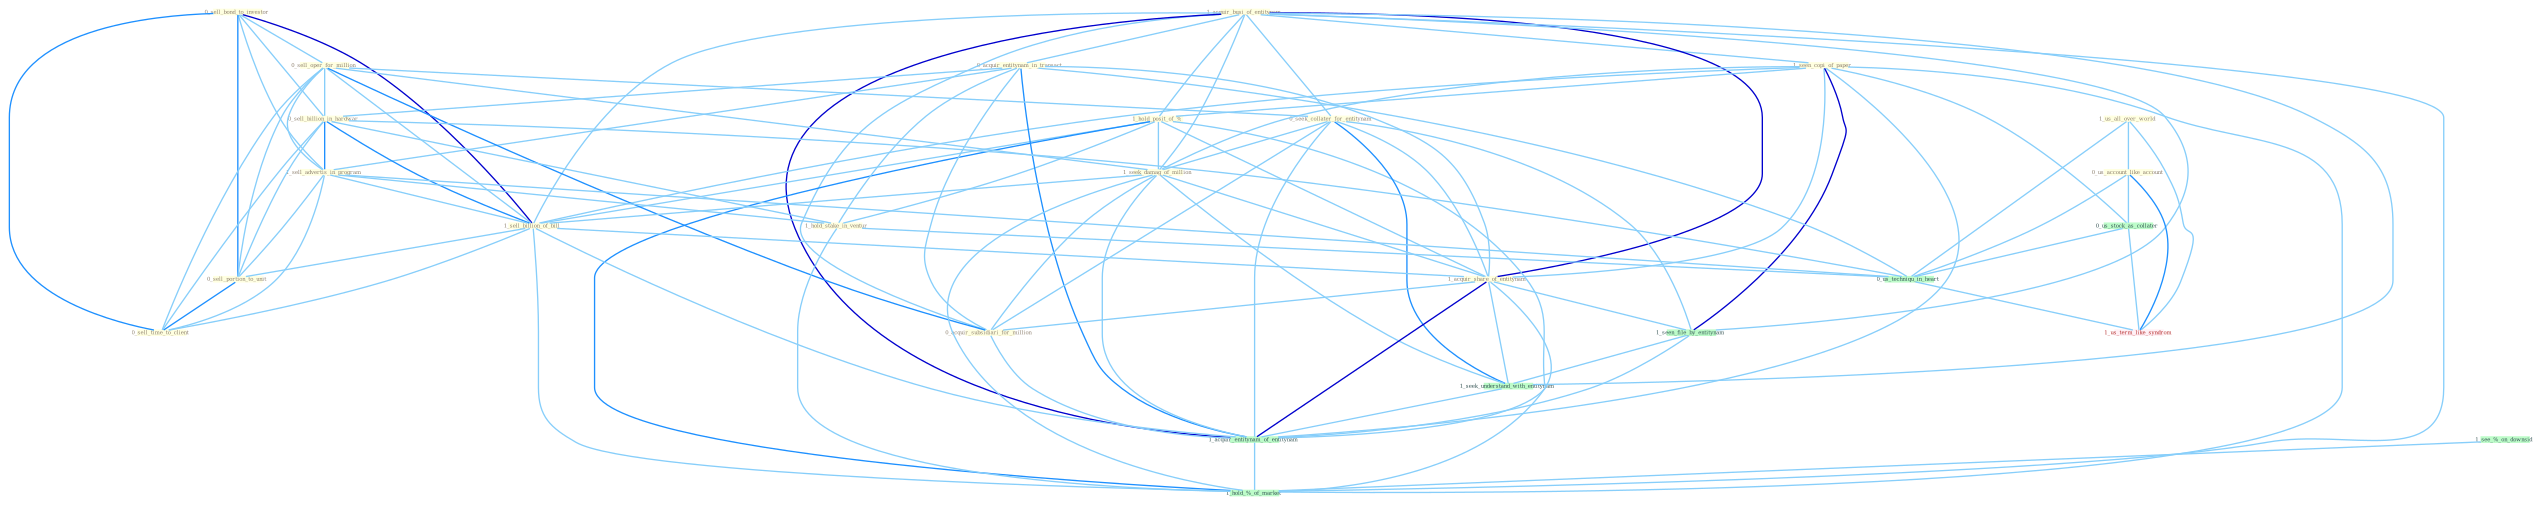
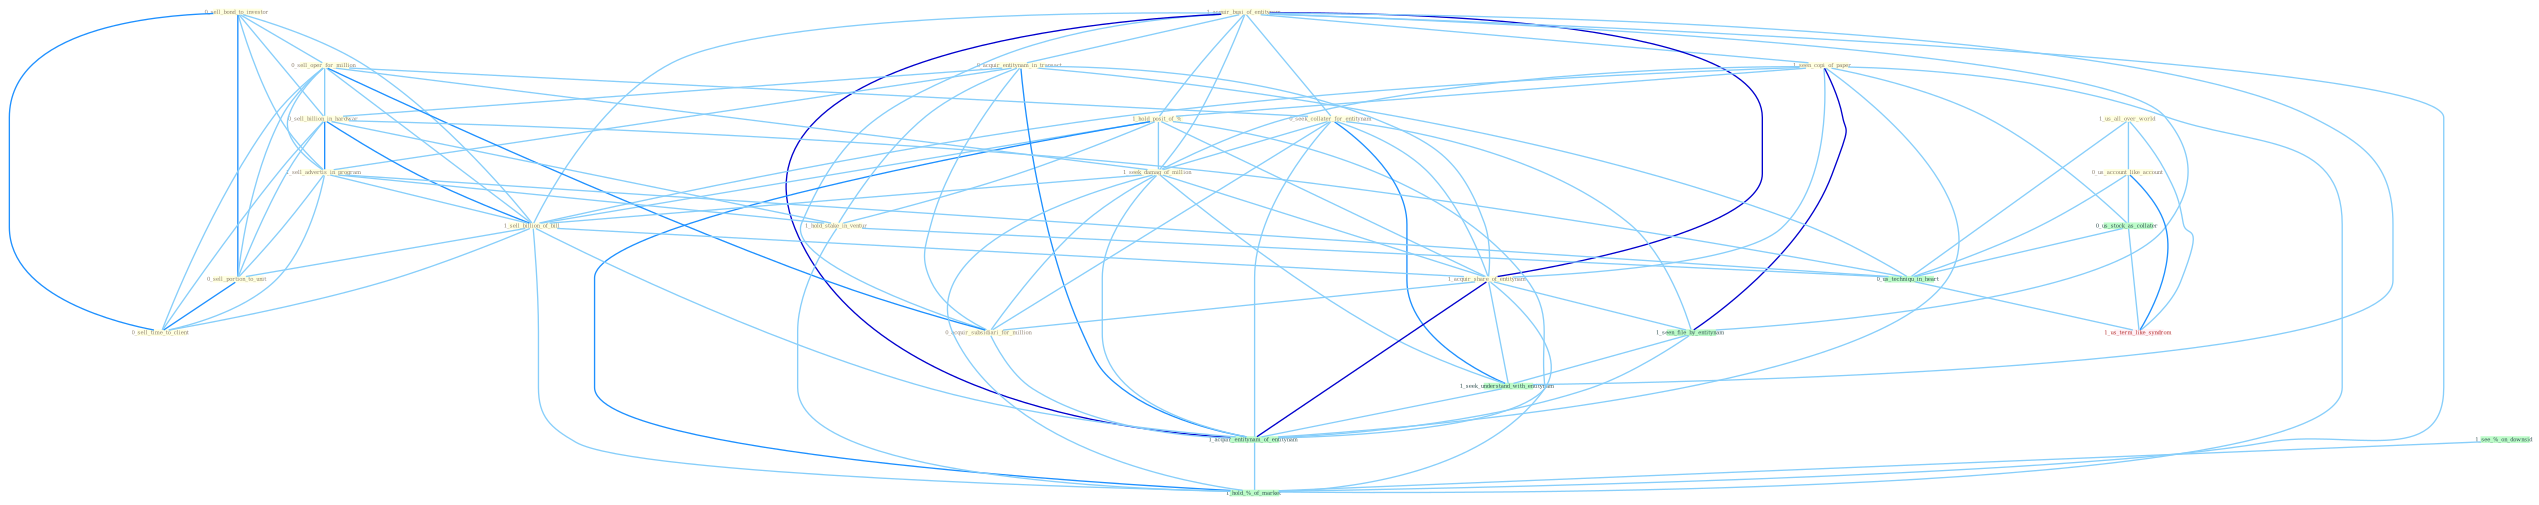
(404, 94) -> (404, 94)
